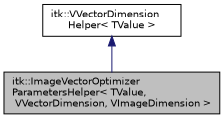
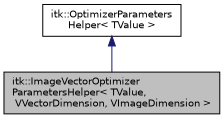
(112, 20) -> (112, 20)
